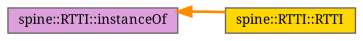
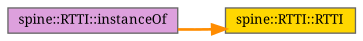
(208, 12) -> (195, 30)
